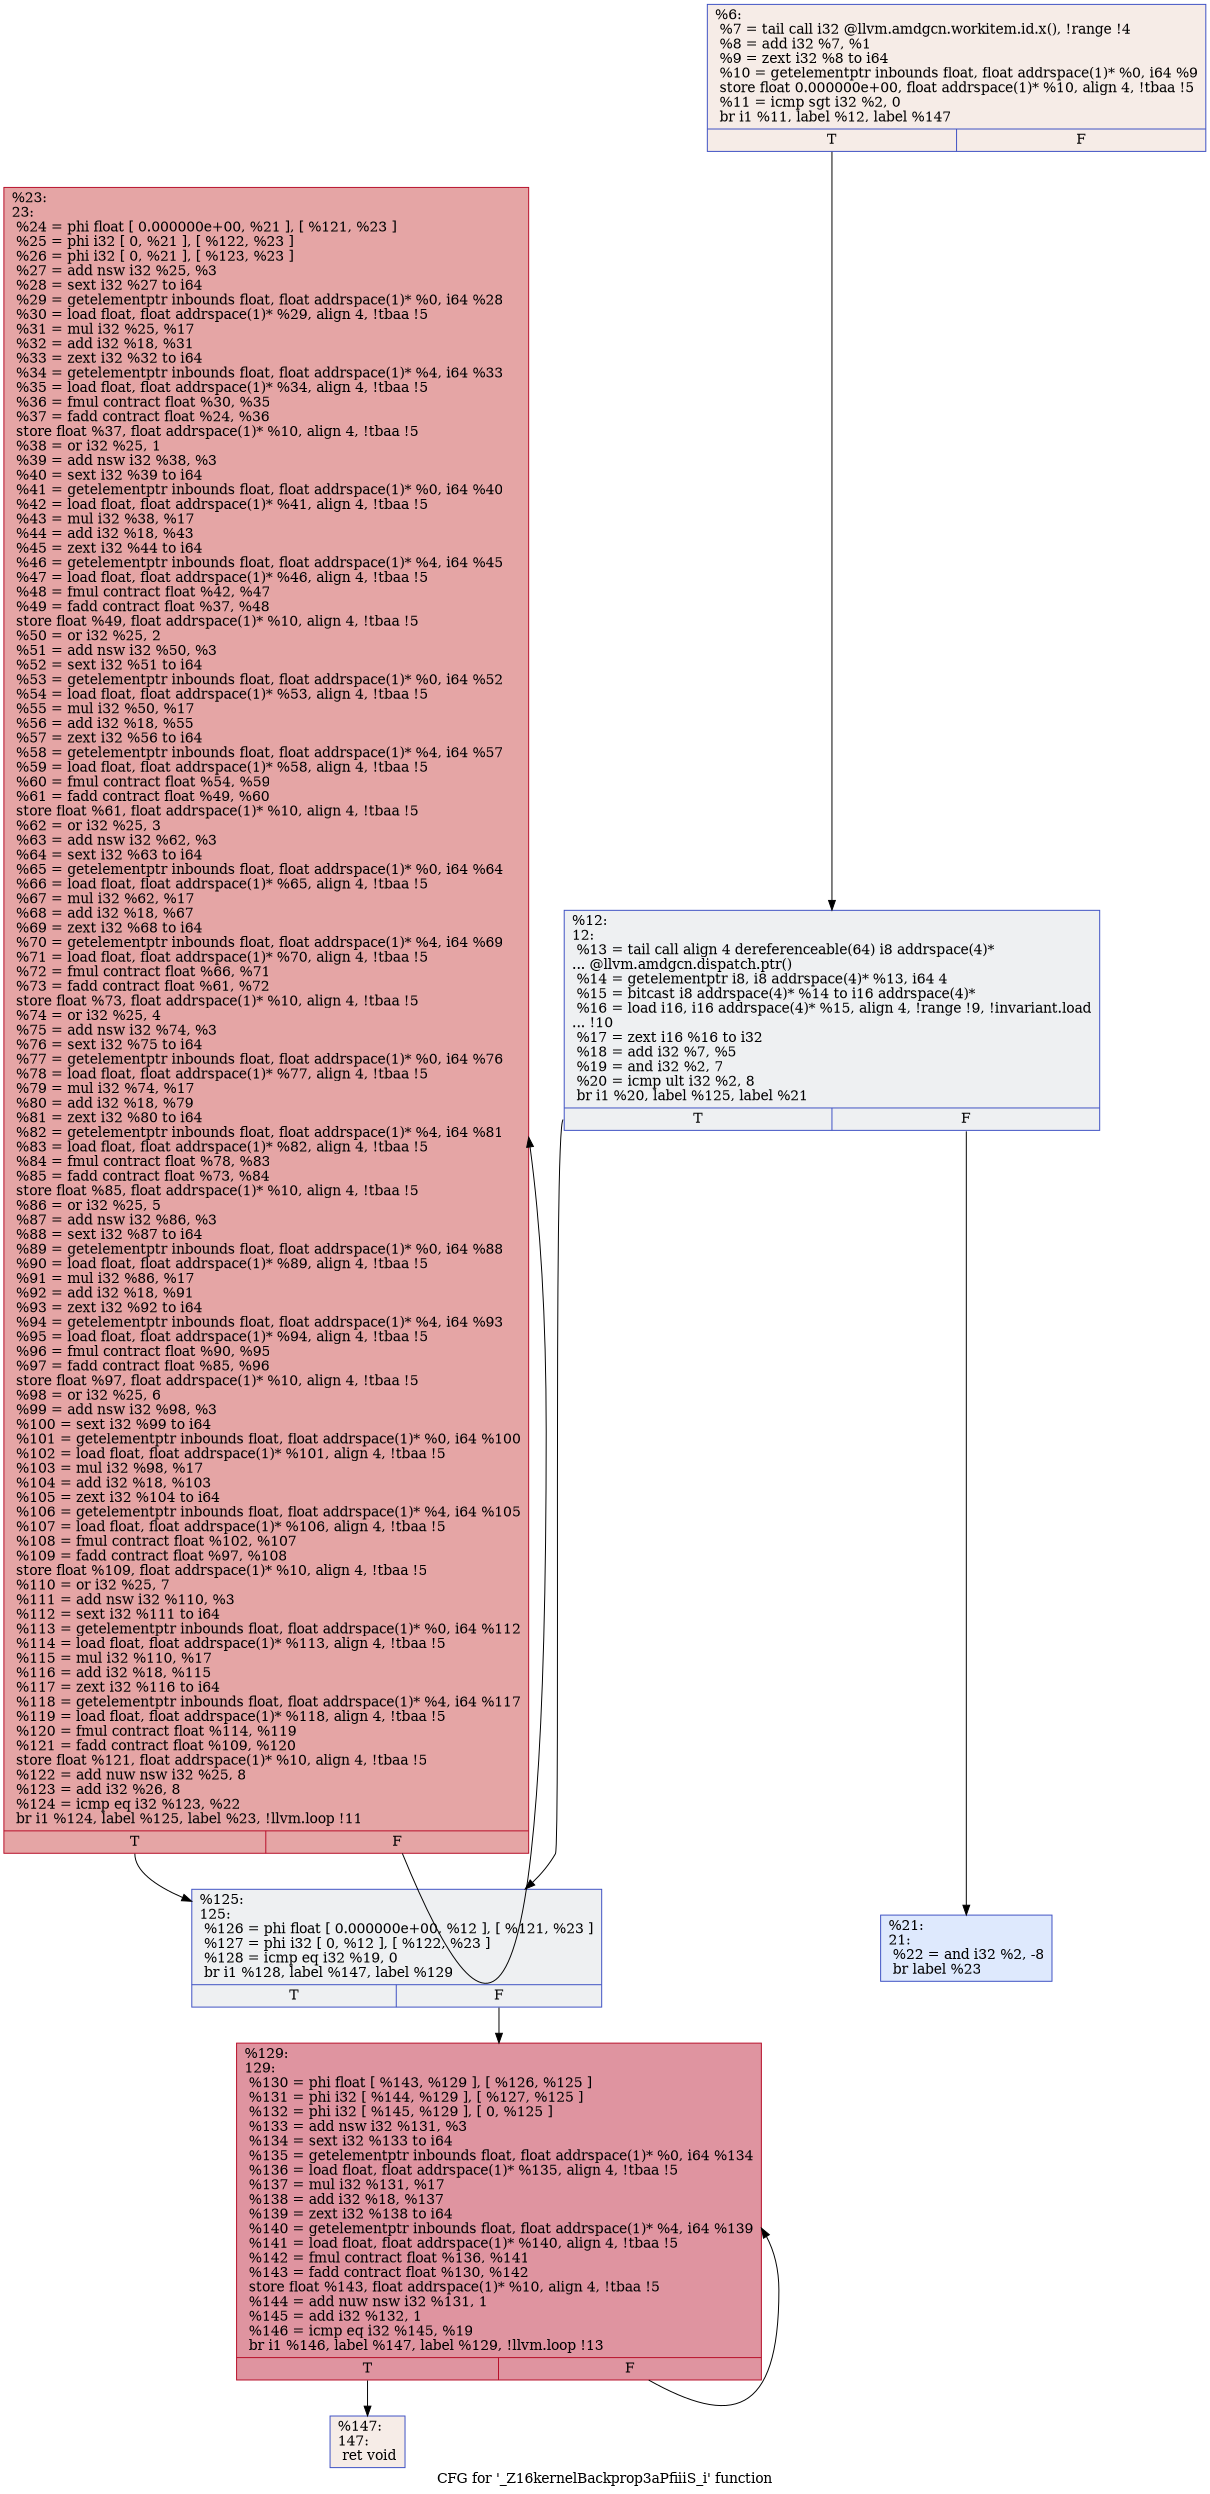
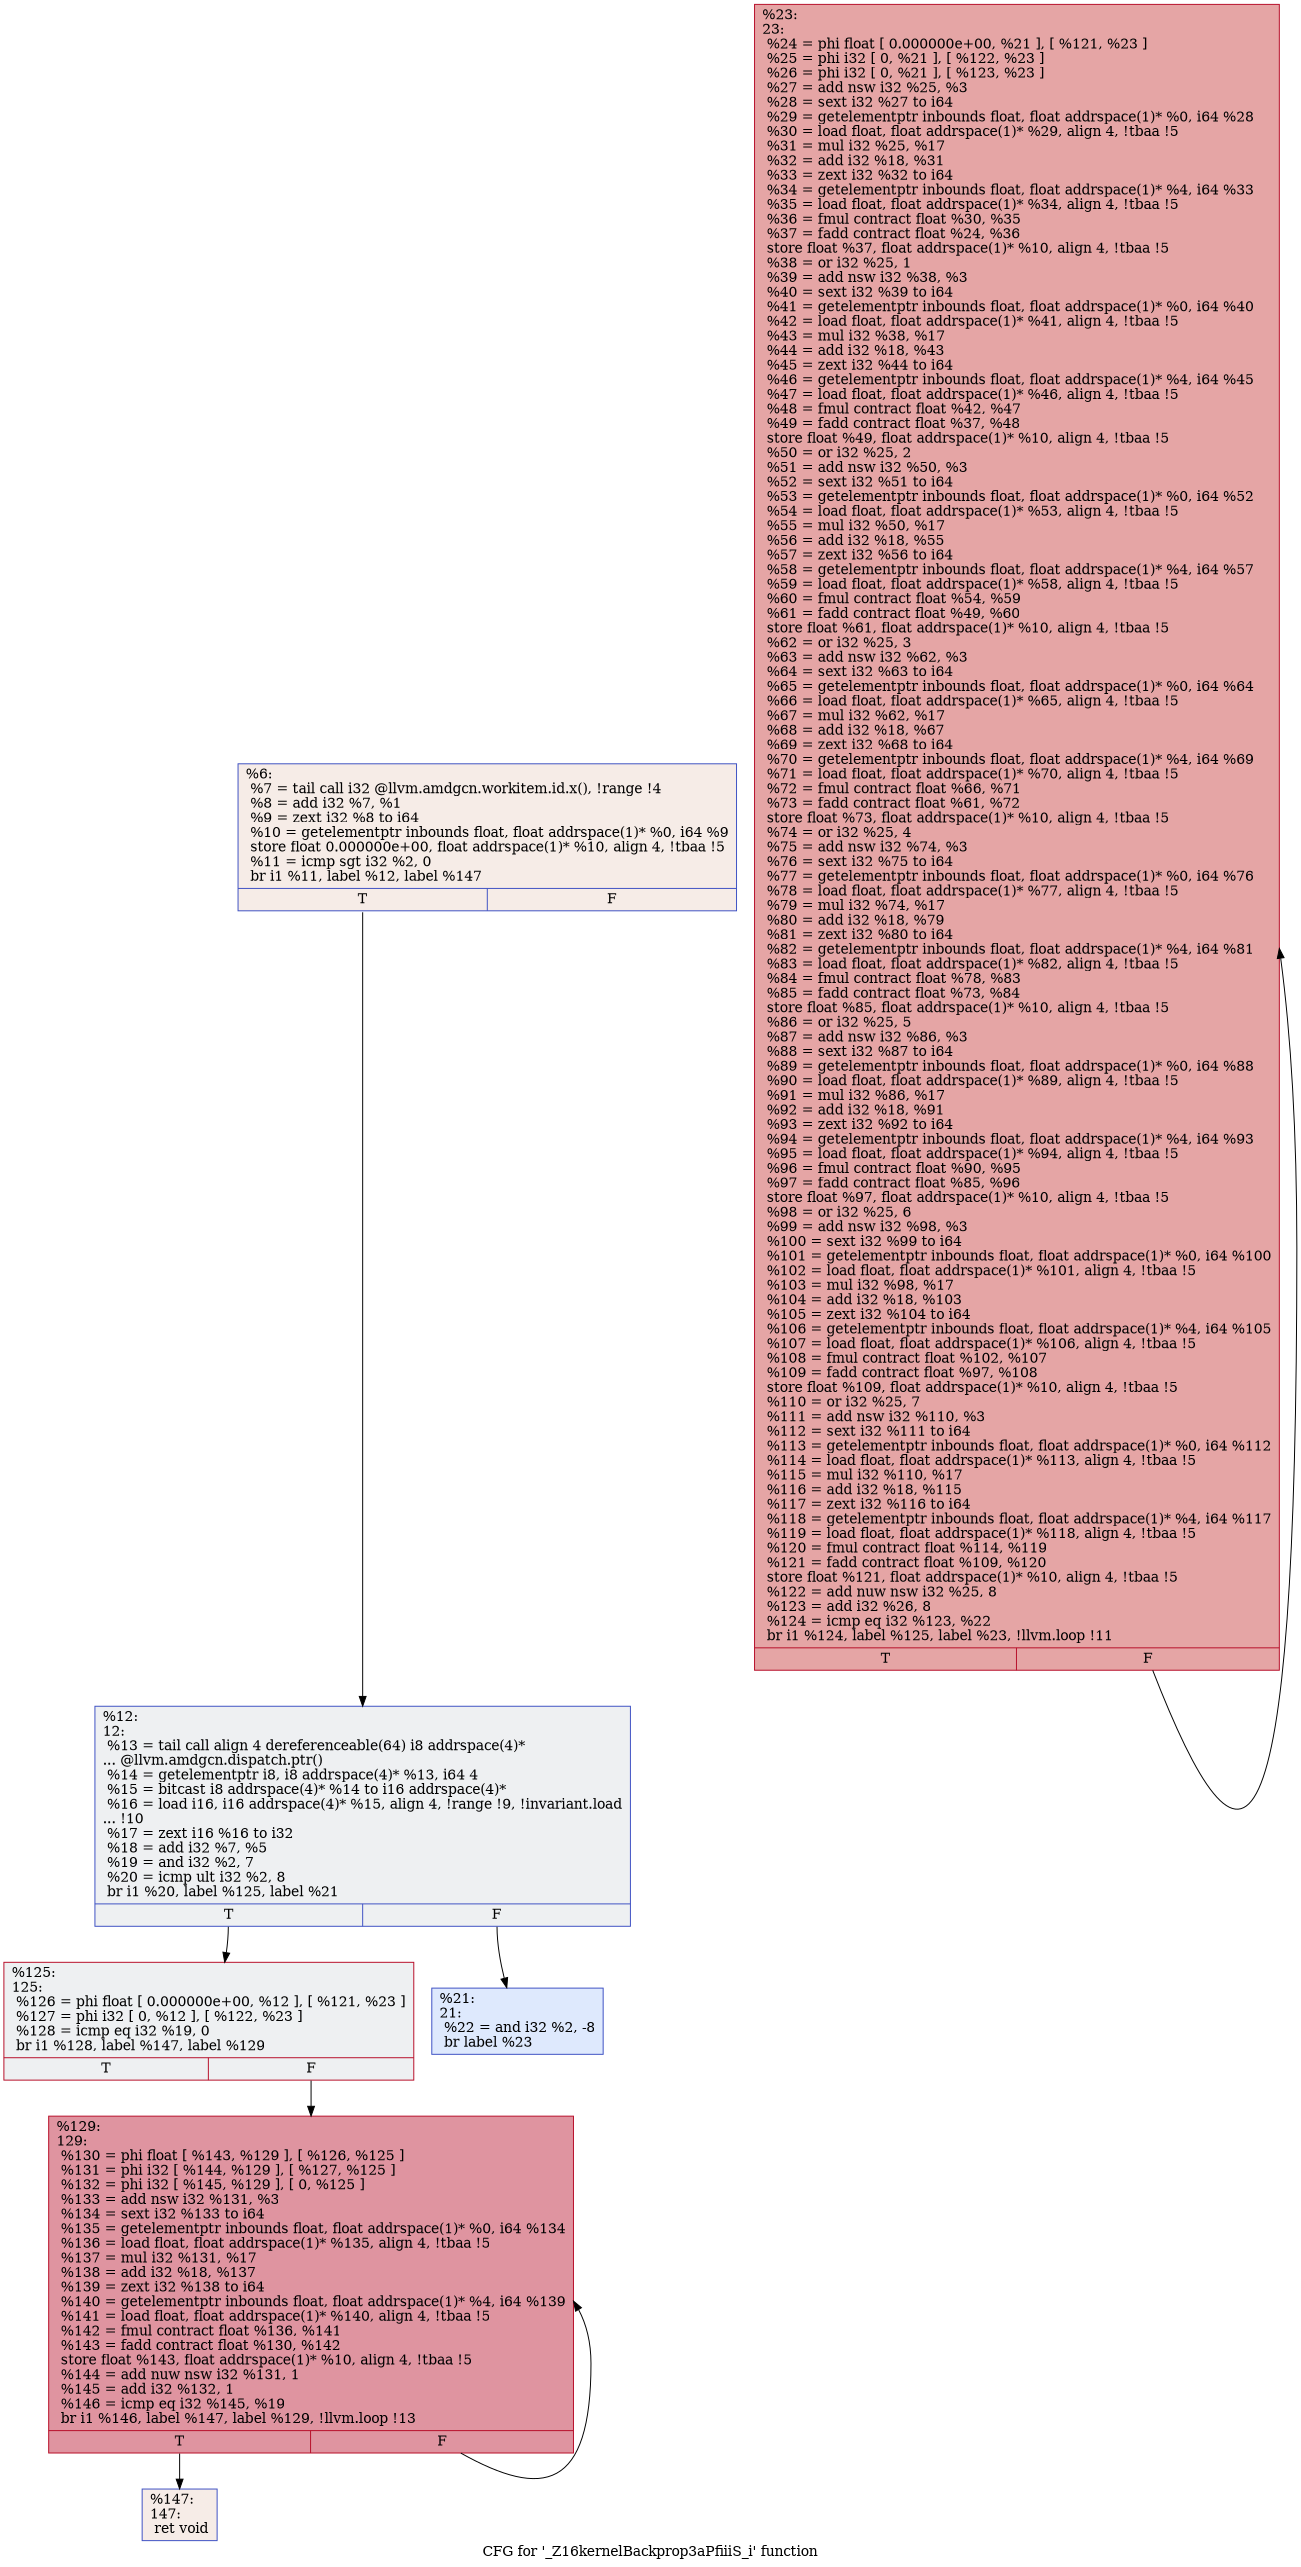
(153, 1881) -> none
(397, 1948) -> (209, 2021)
